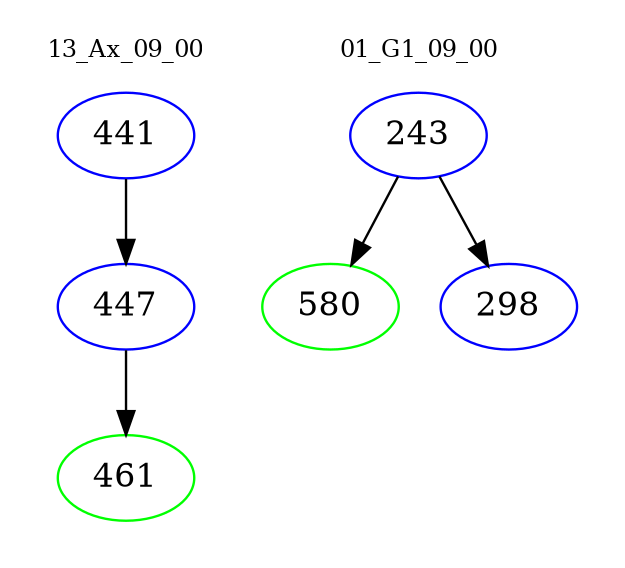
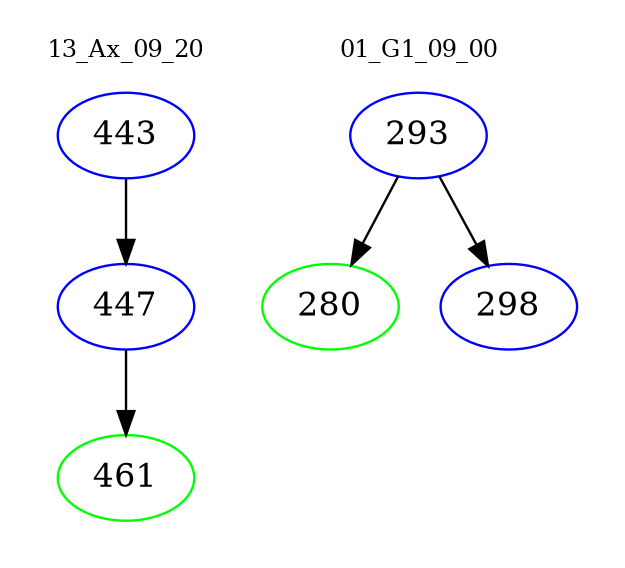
(126, 51) -> (126, 51)
(126, 136) -> (126, 136)
(418, 136) -> (418, 136)
(331, 307) -> (331, 307)
